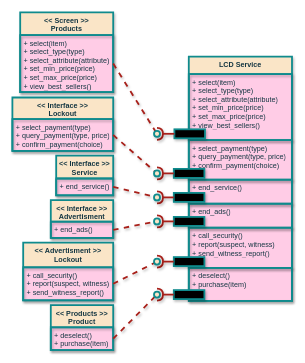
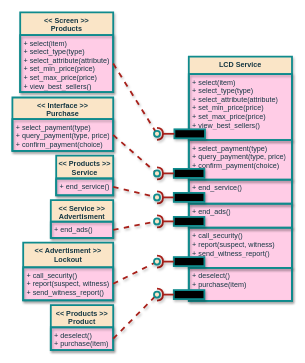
(63, 110) -> (63, 110)
(85, 173) -> (85, 169)
(82, 213) -> (82, 213)
